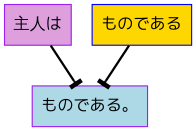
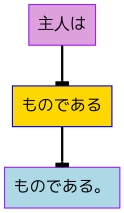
(62, 63) -> (62, 63)
